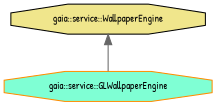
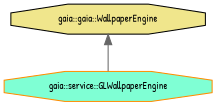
(108, 19) -> (108, 19)
